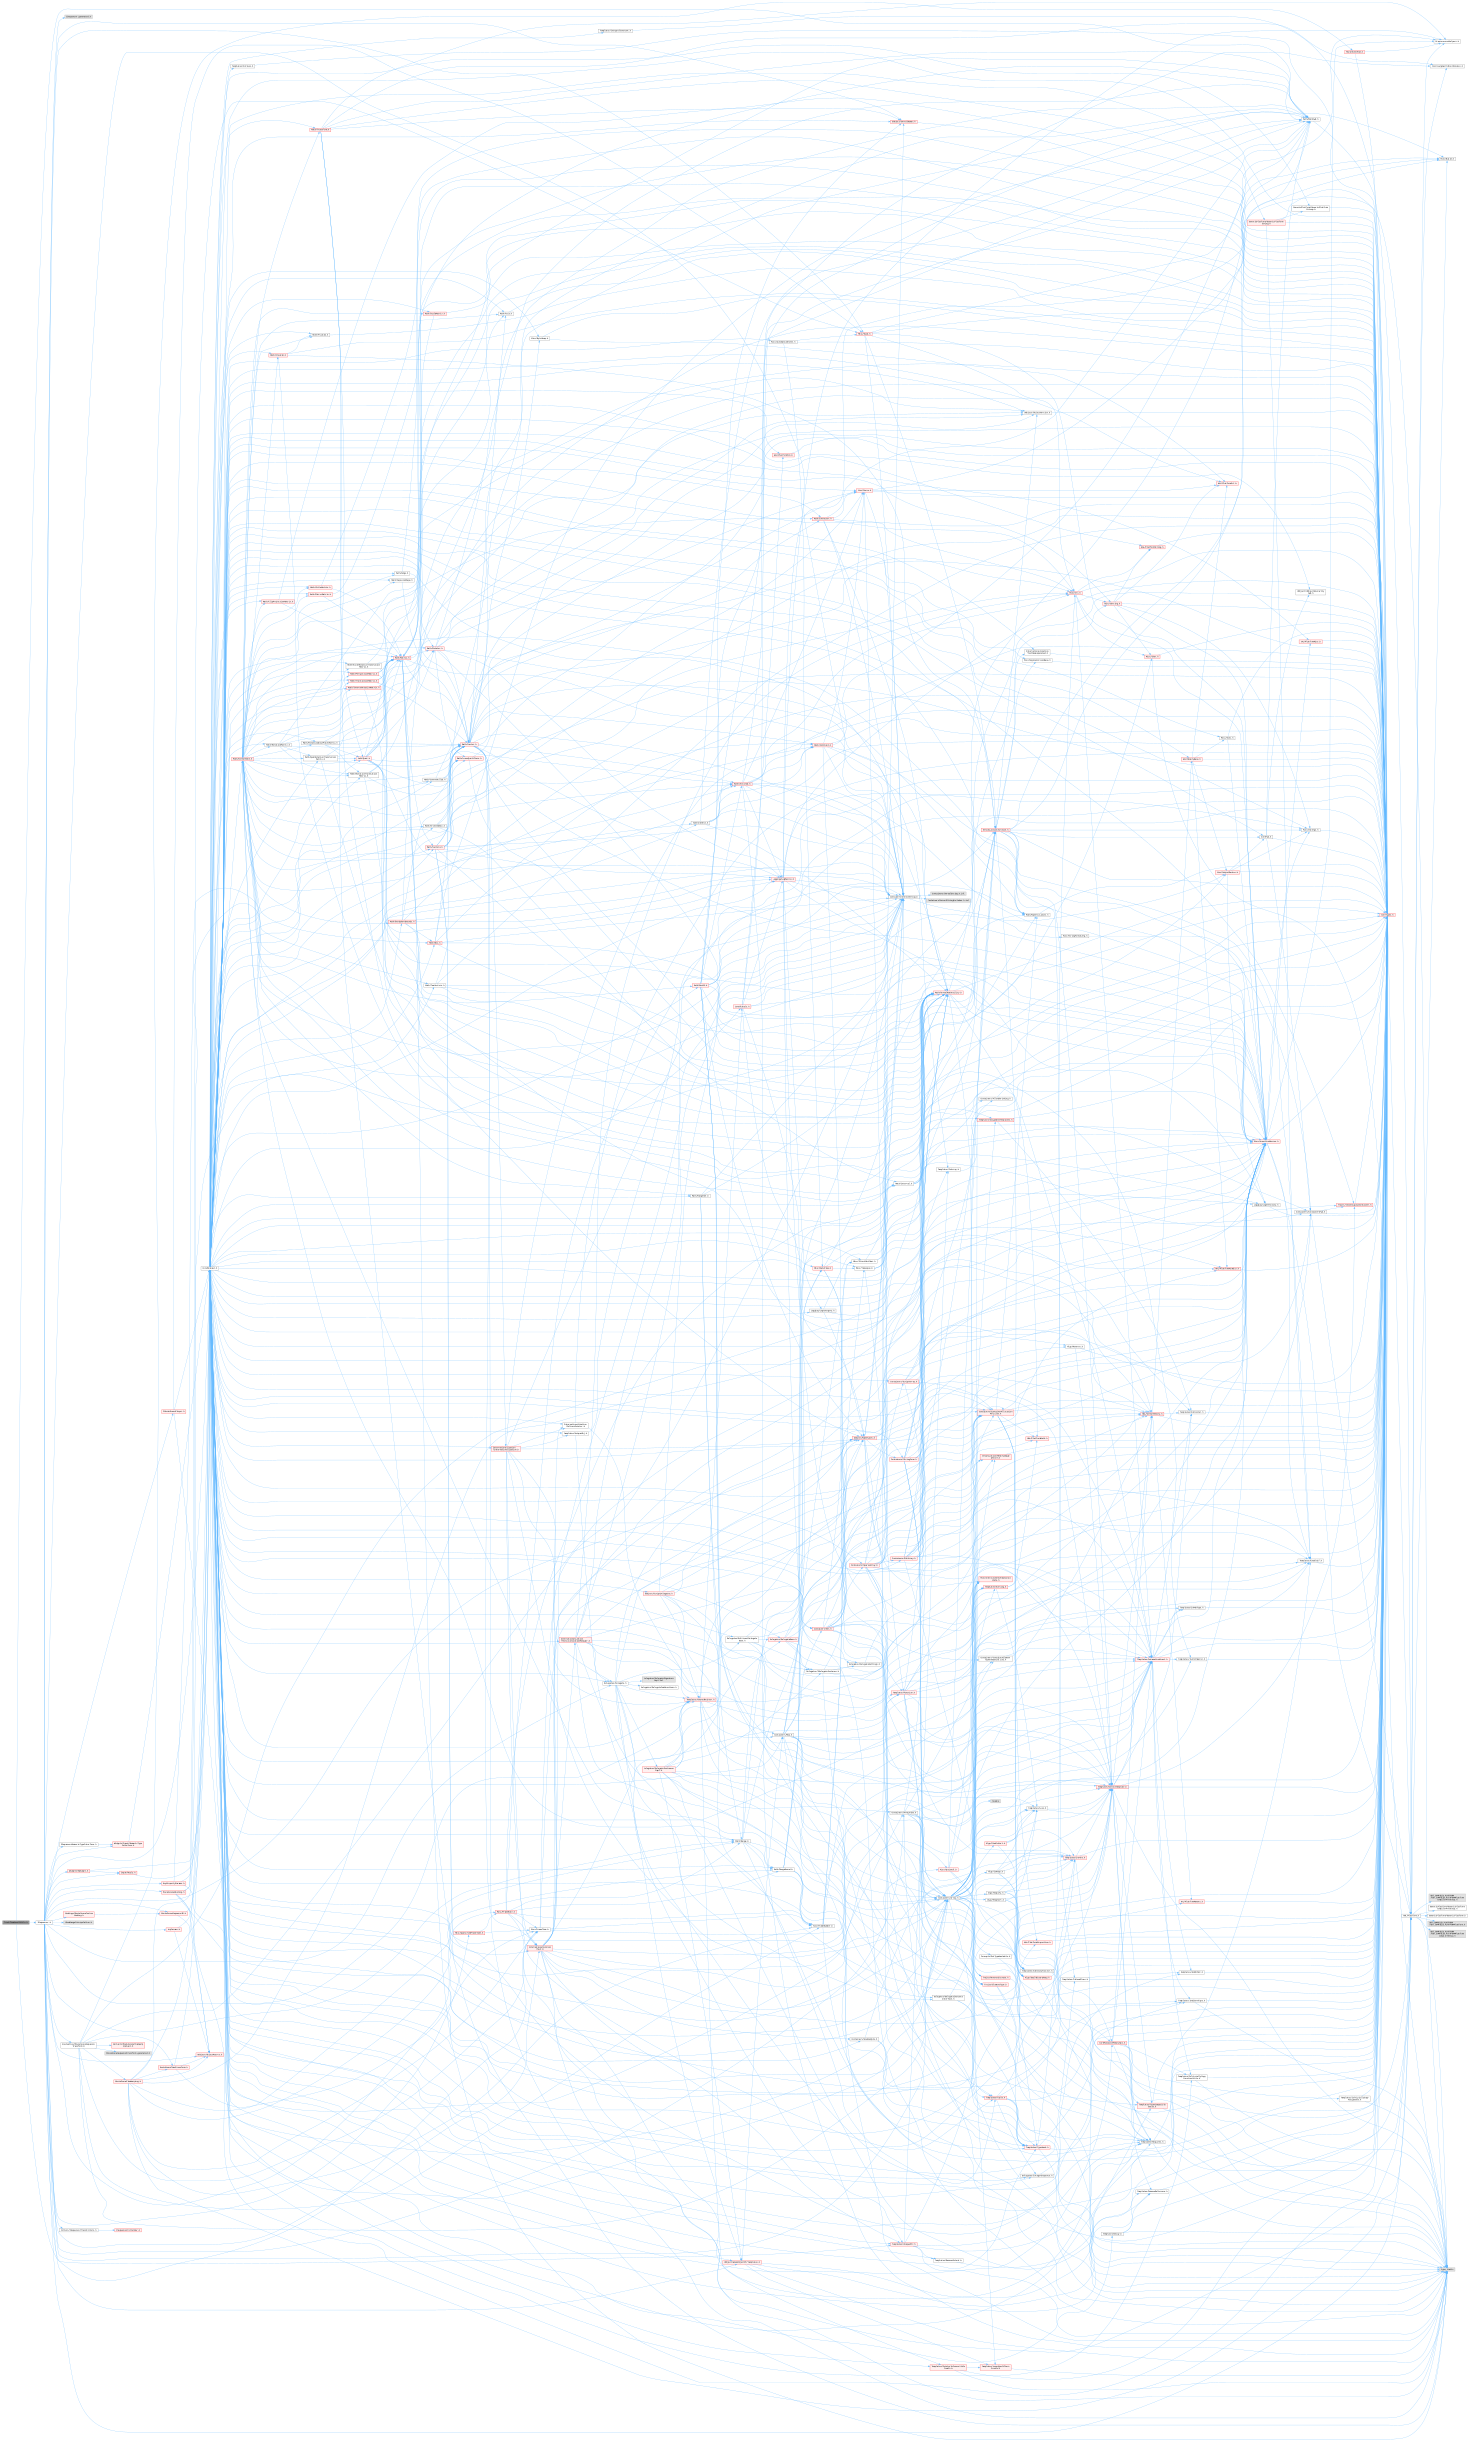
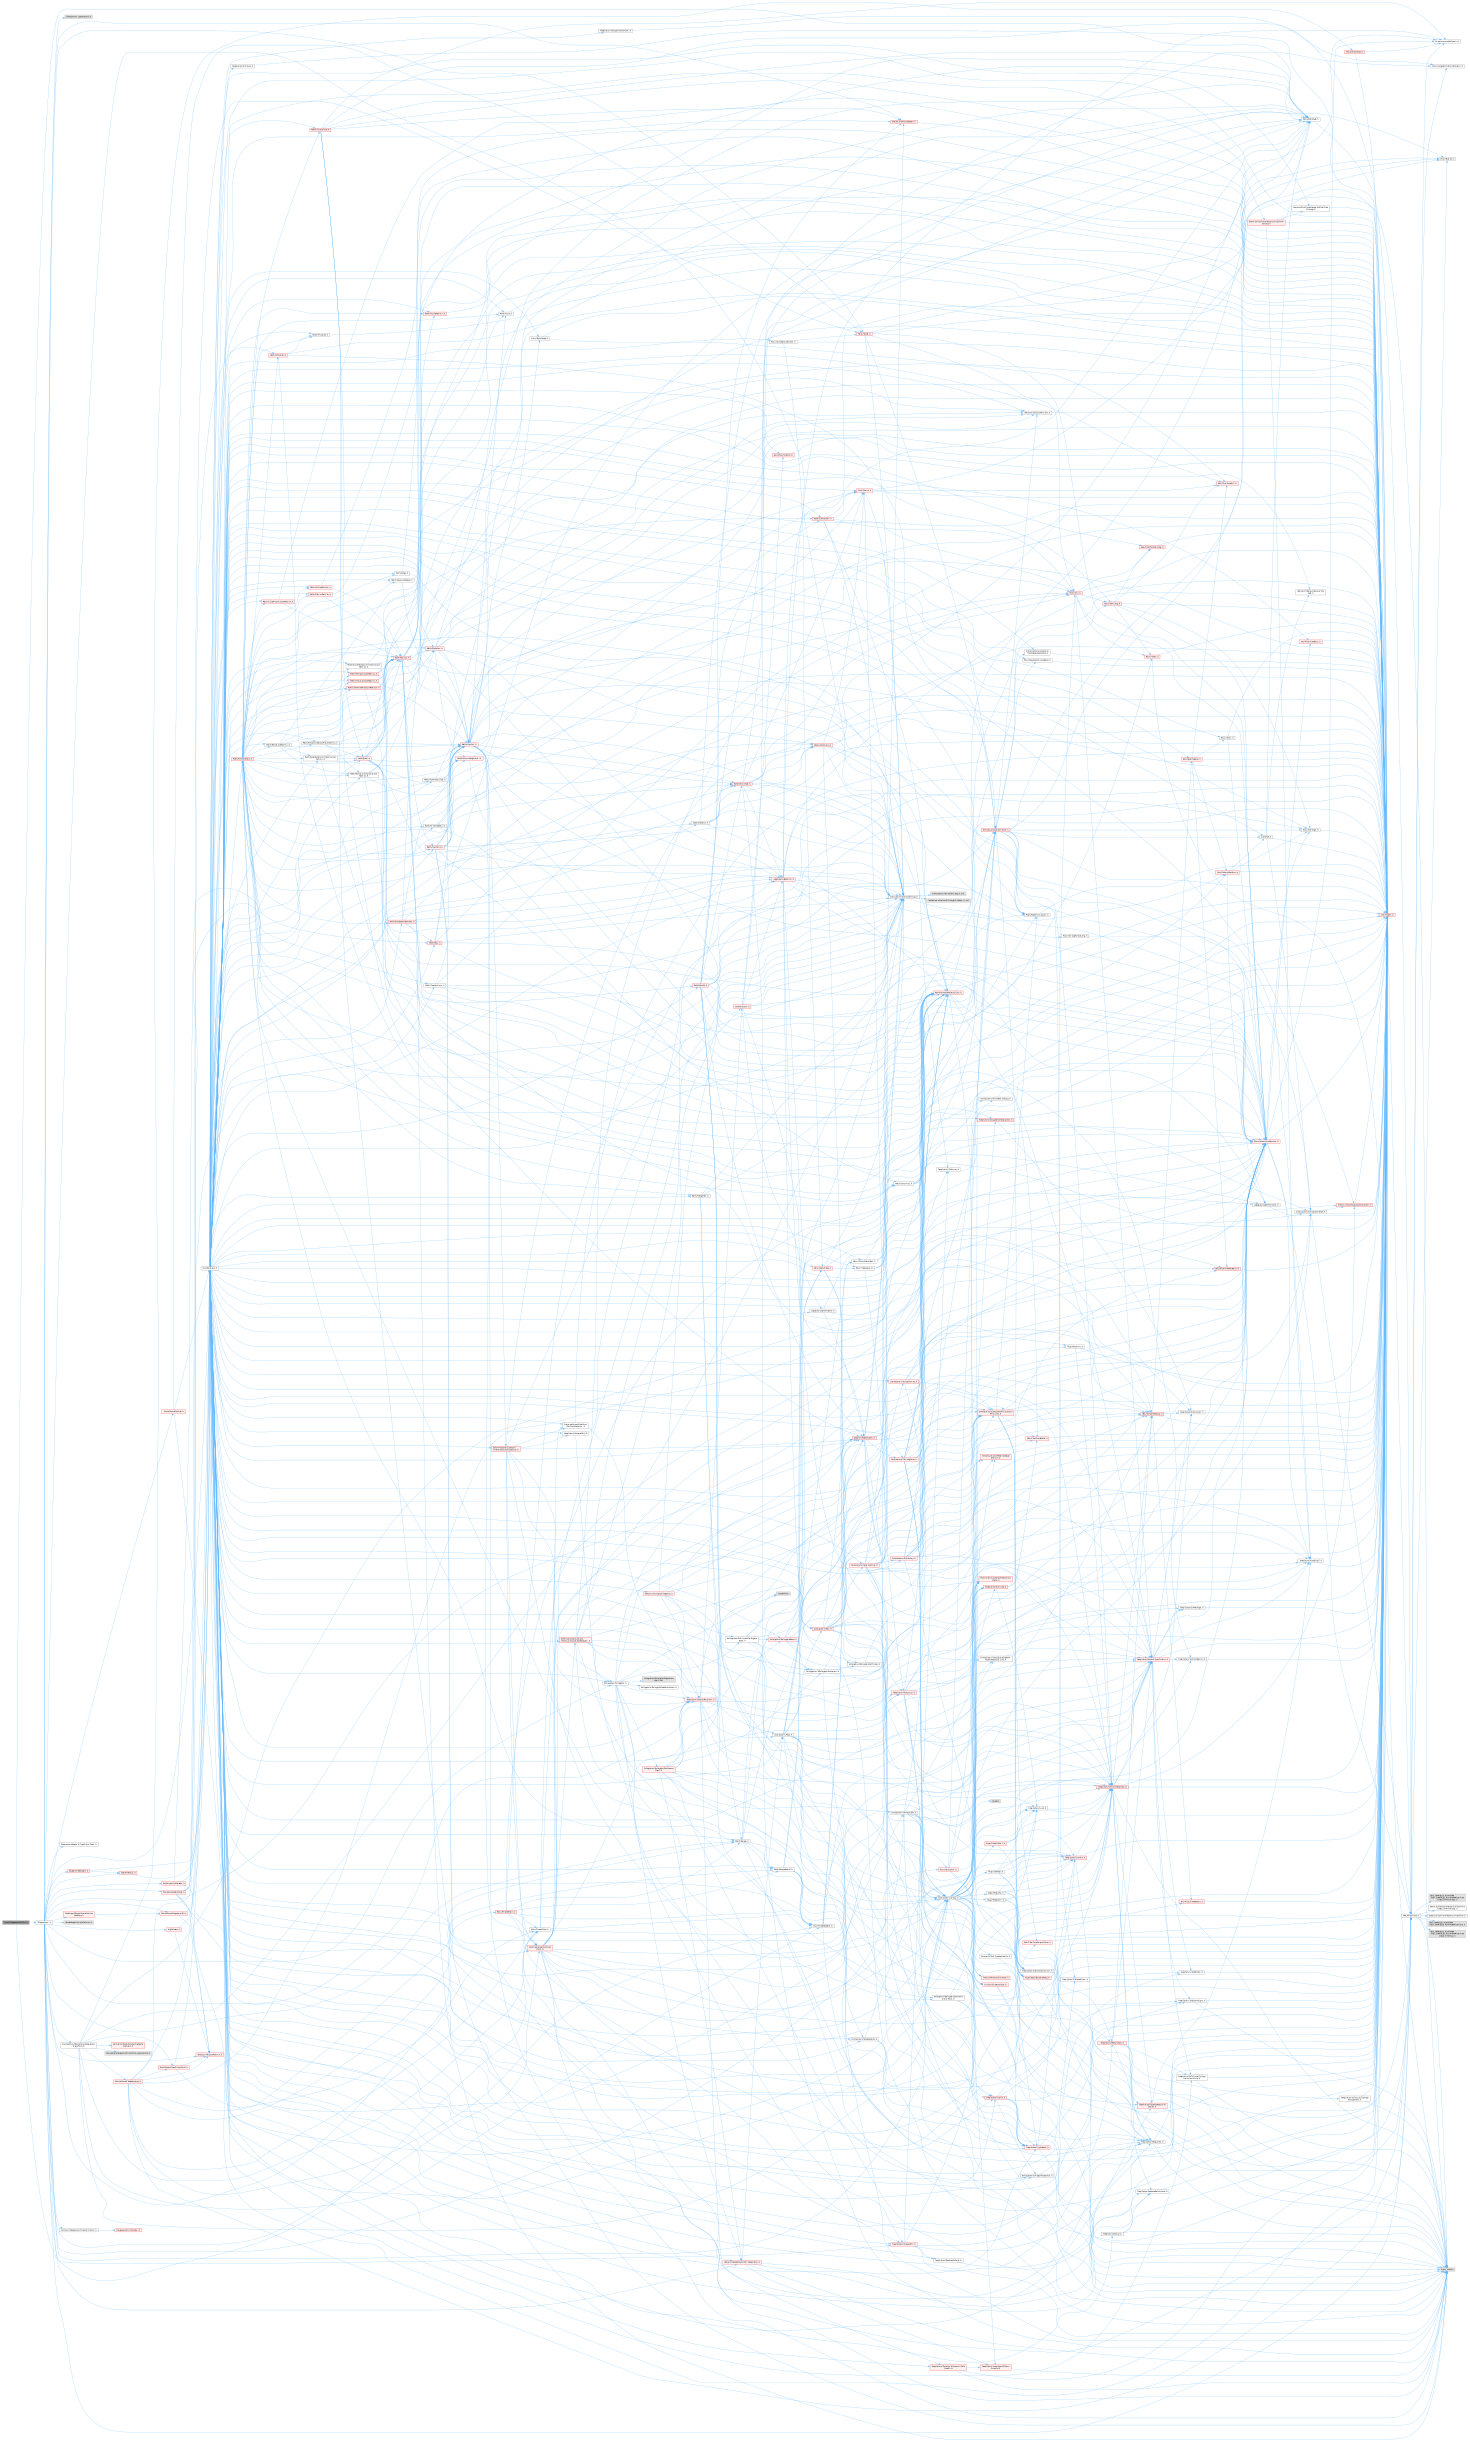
(421, 486) -> (421, 488)
(469, 759) -> (469, 759)
(214, 792) -> (196, 1099)
(174, 1412) -> (174, 1412)
none -> (783, 1594)
(818, 1598) -> (842, 1913)
(1152, 1660) -> (1152, 1660)
(128, 1845) -> none
(469, 1933) -> none
(1112, 2043) -> (1112, 2043)
